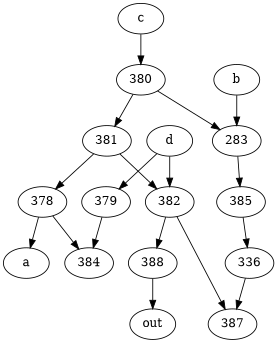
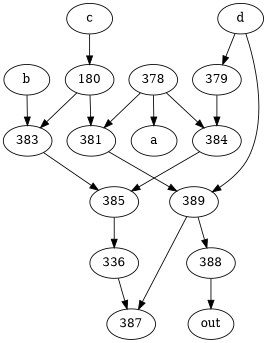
(141, 80) -> (90, 80)
(237, 141) -> (28, 141)
(78, 169) -> (125, 107)
none -> (169, 169)
(170, 202) -> (194, 202)
